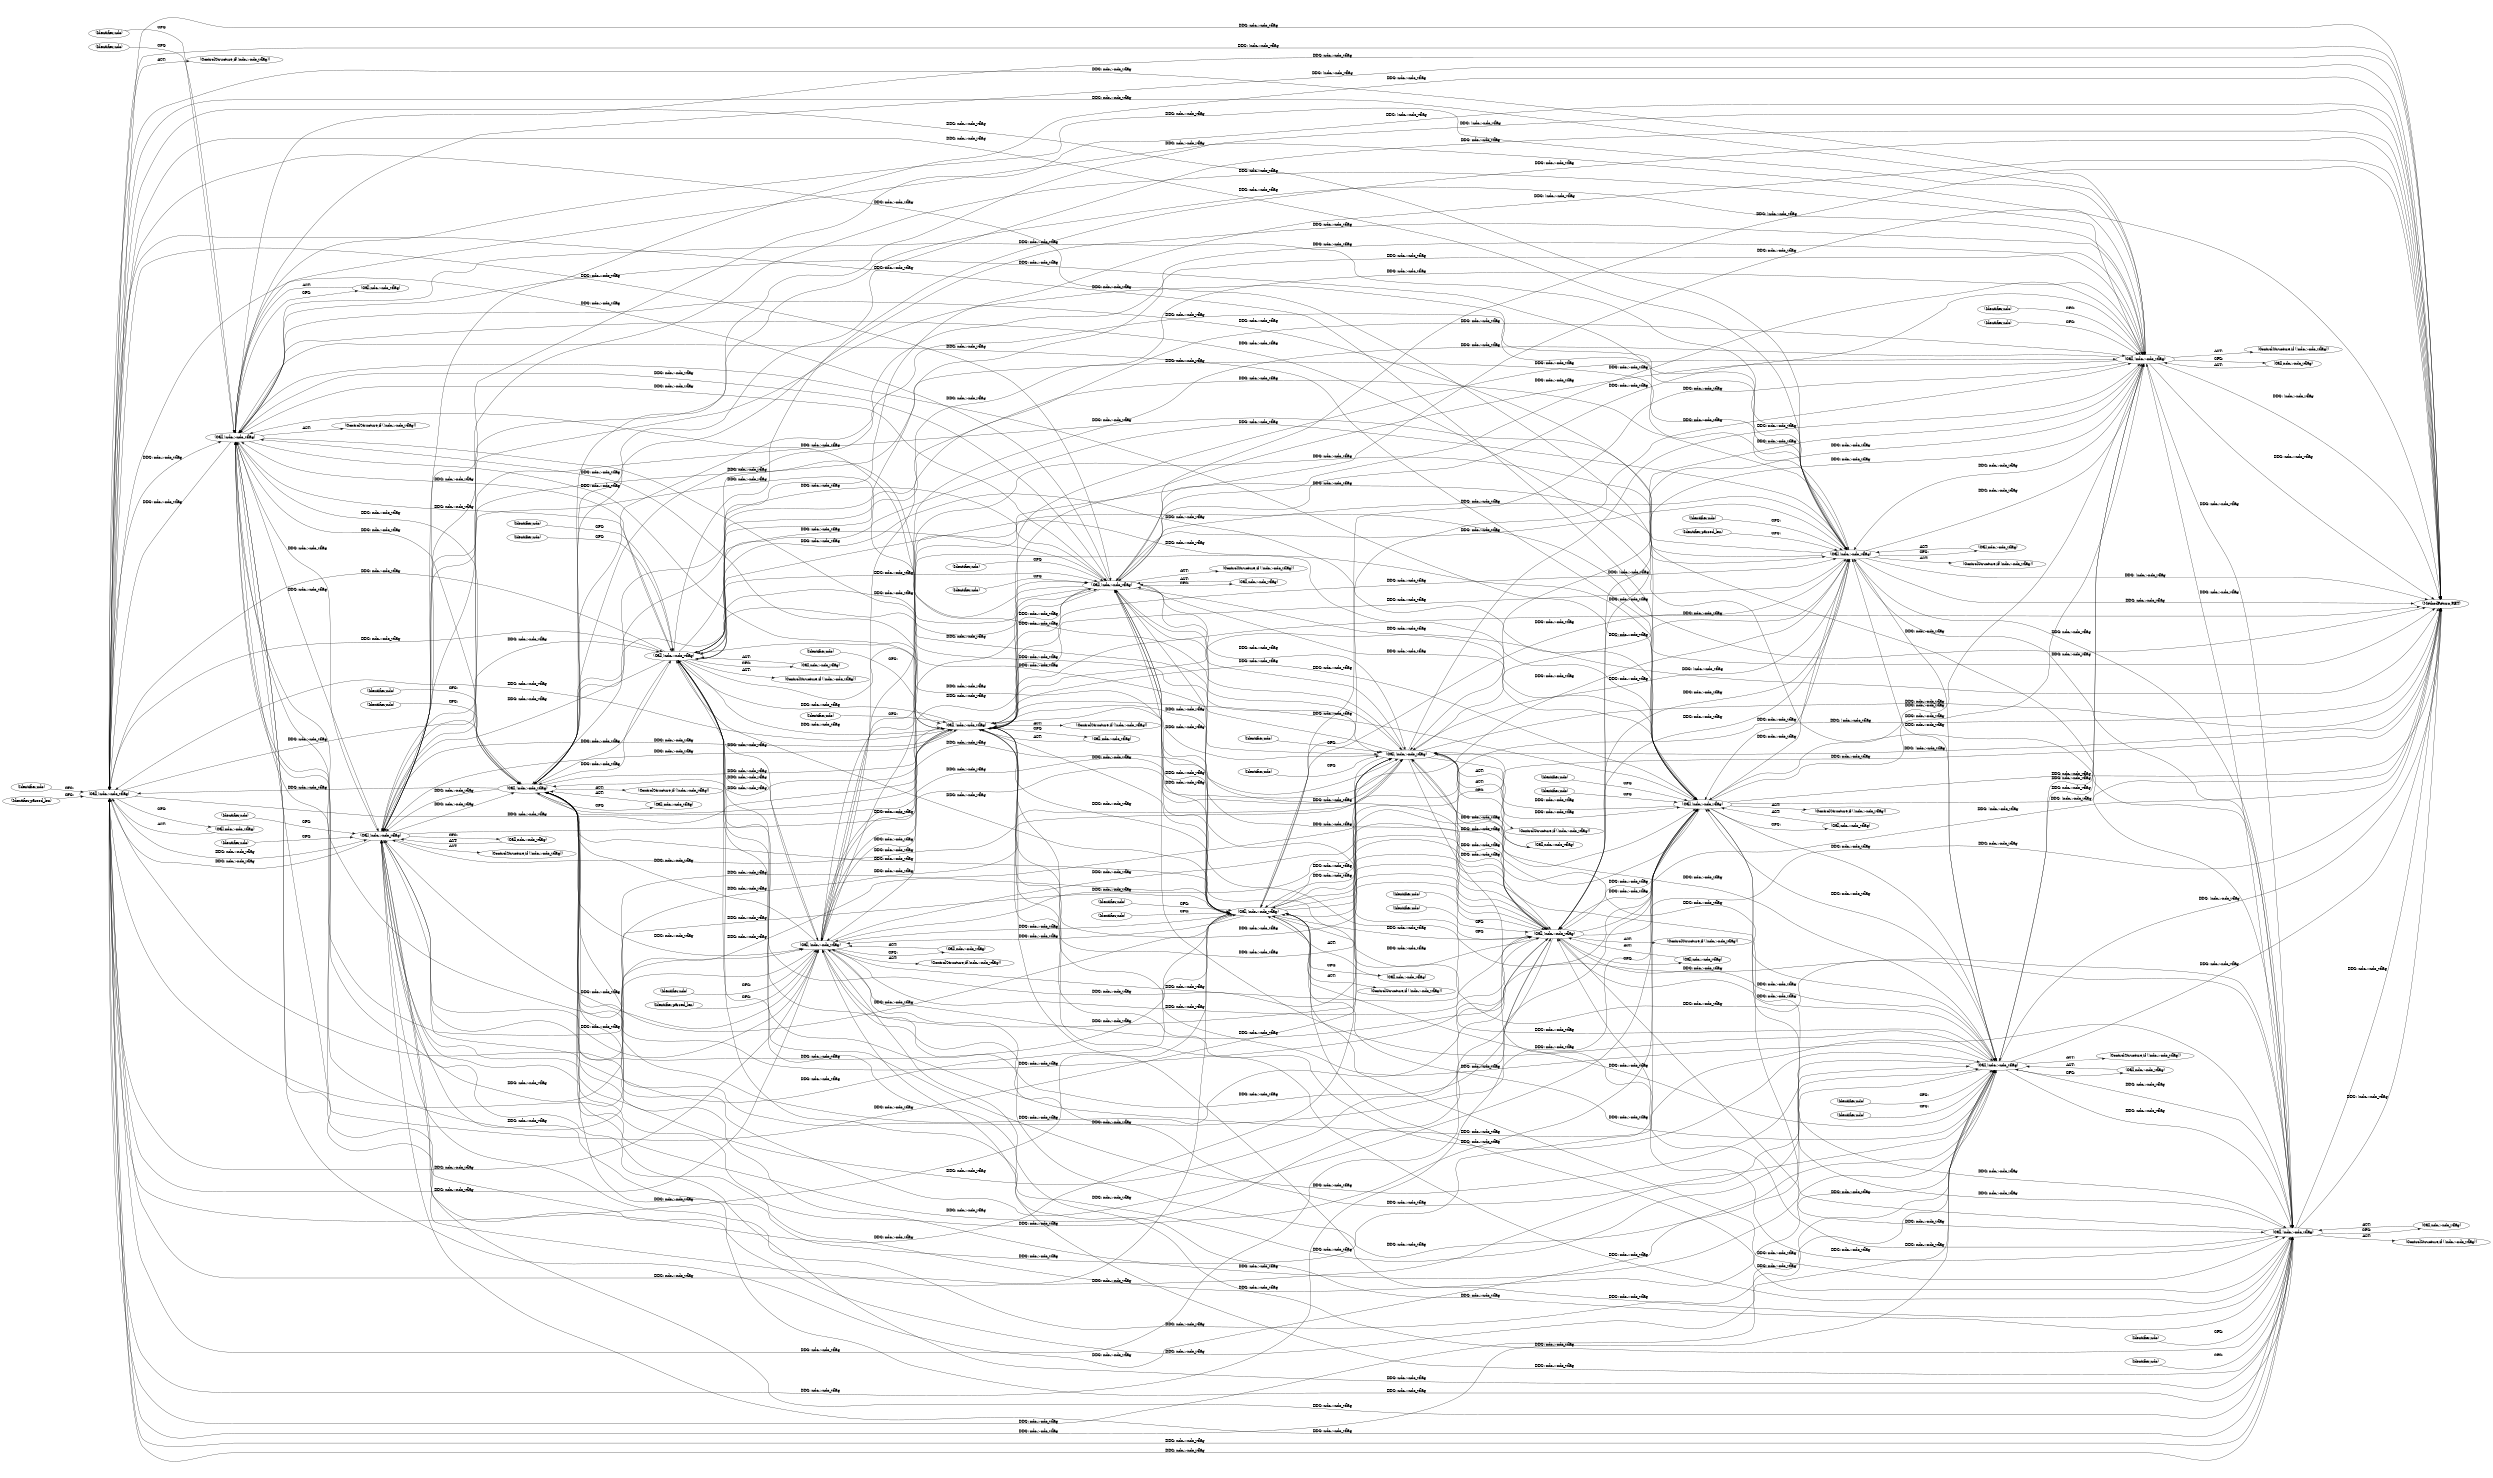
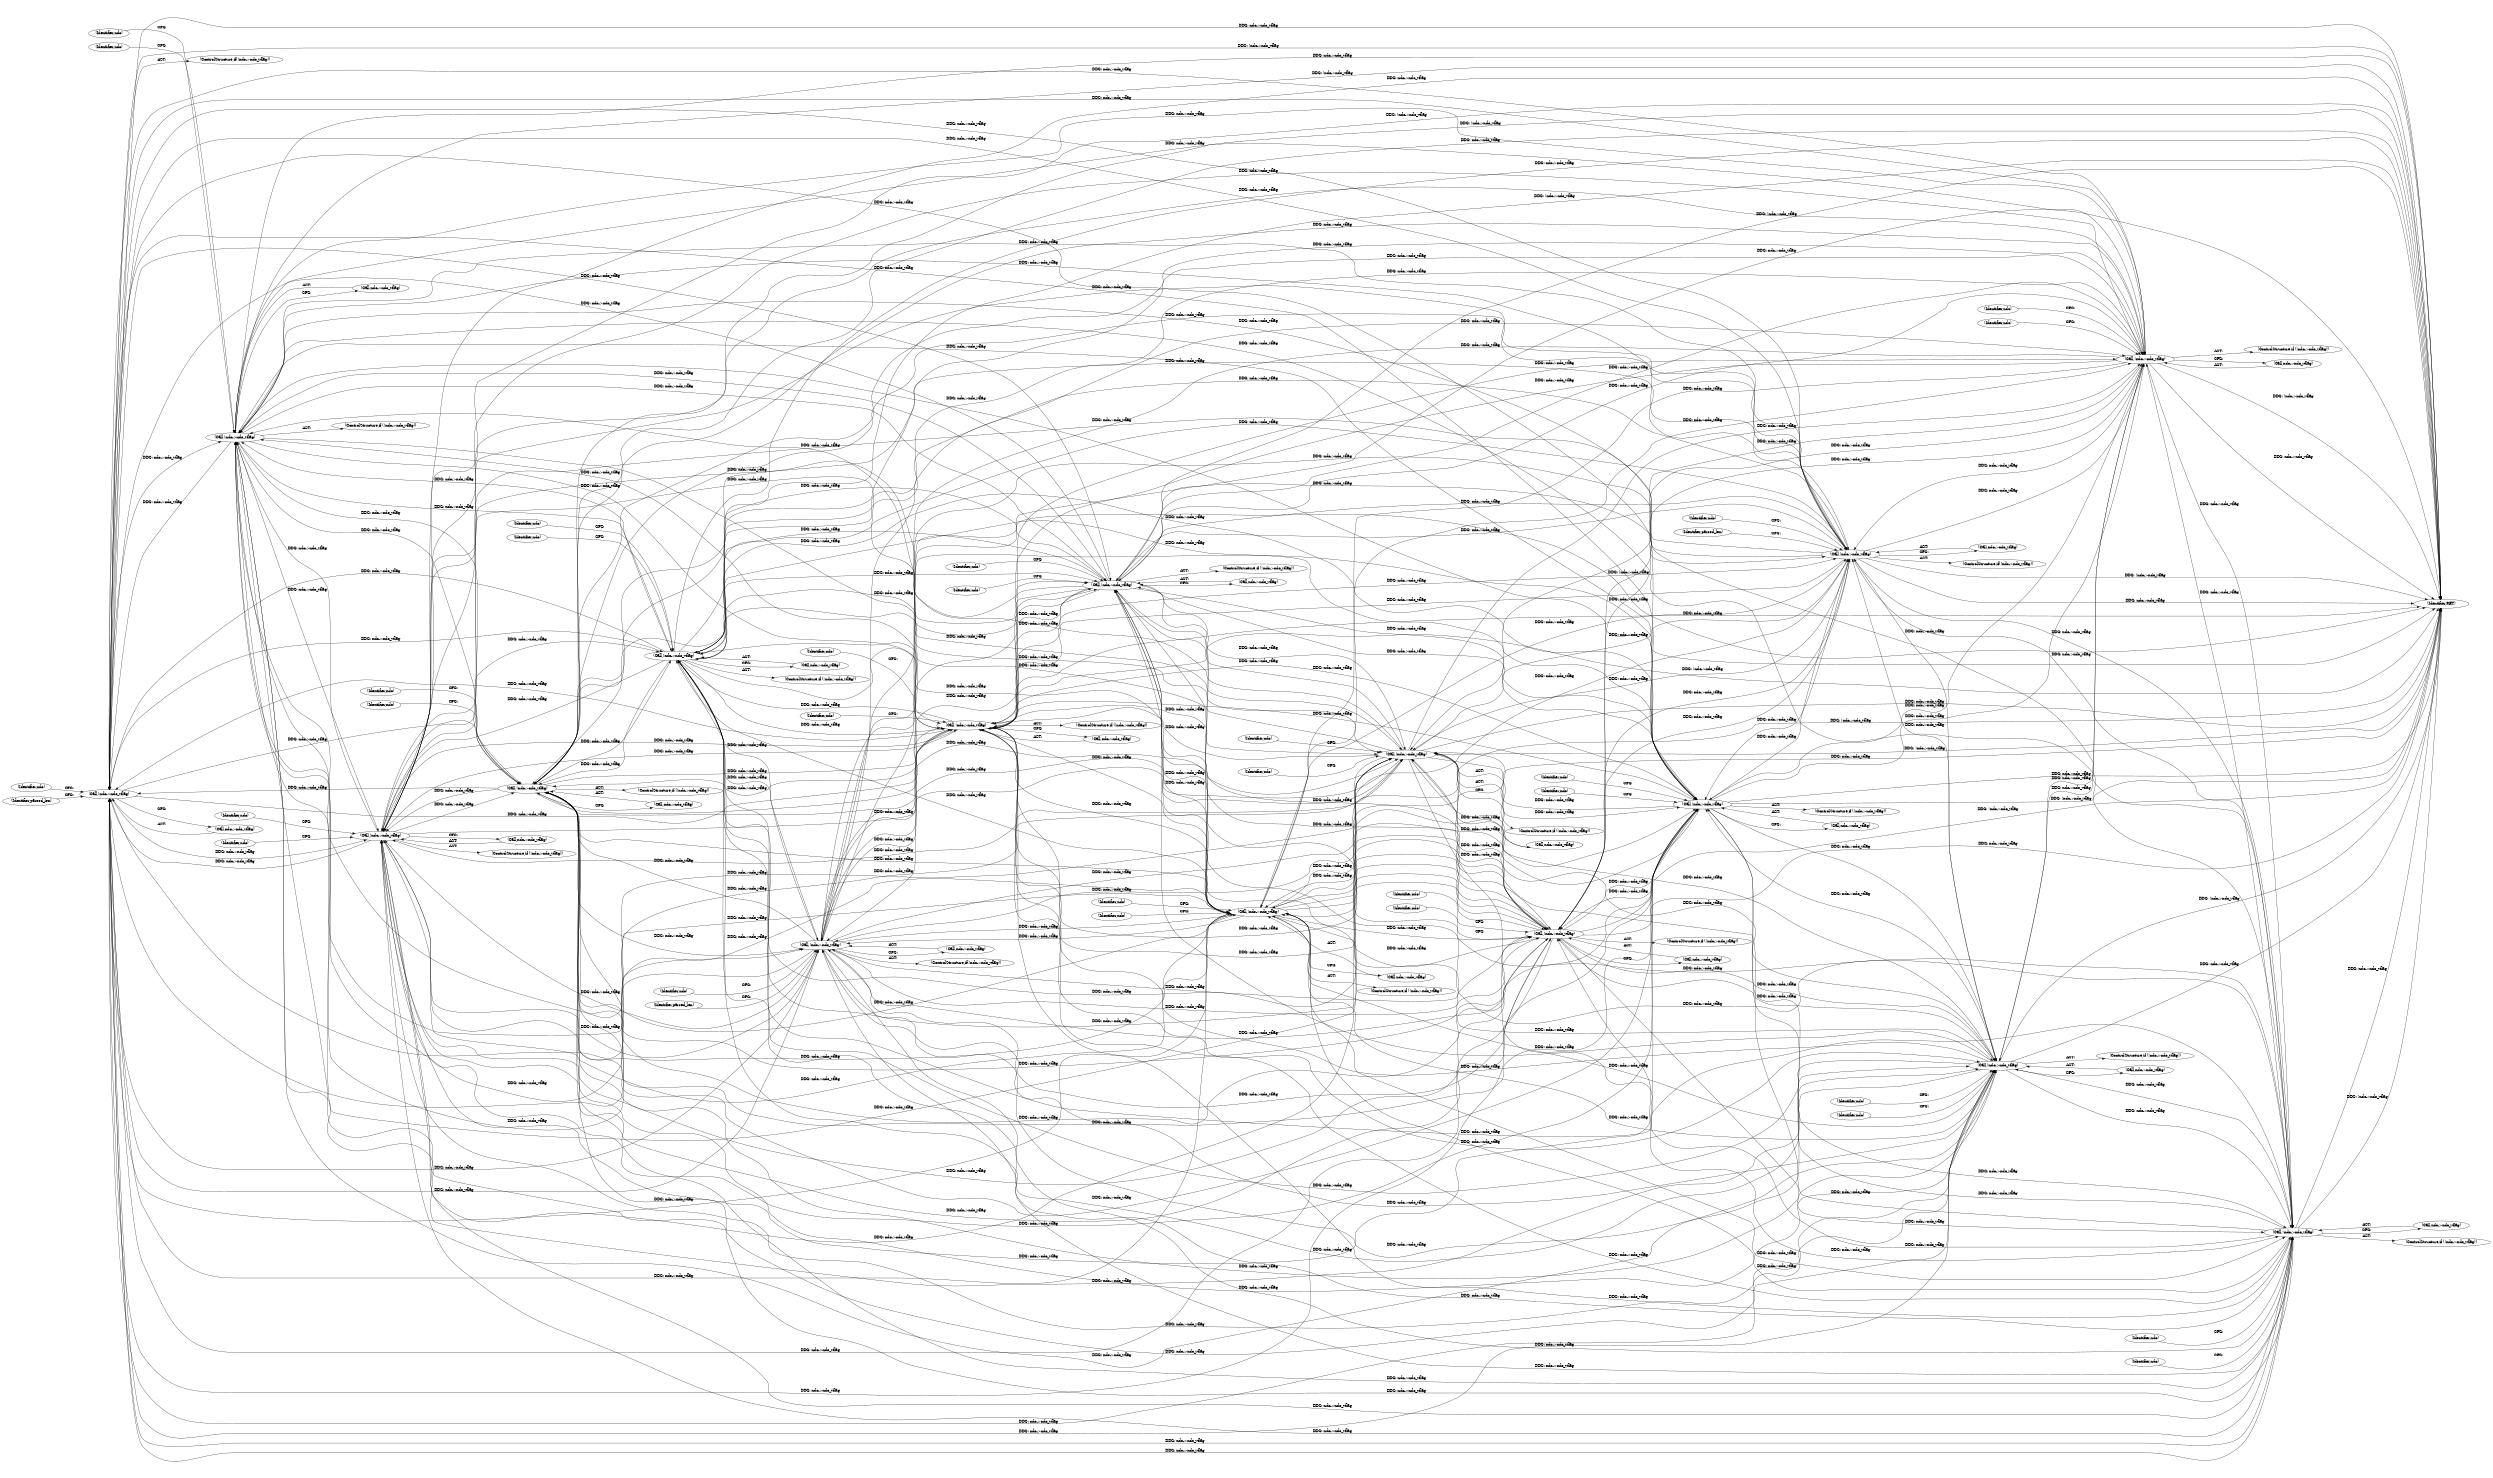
(2441, 604) -> (2441, 604)
